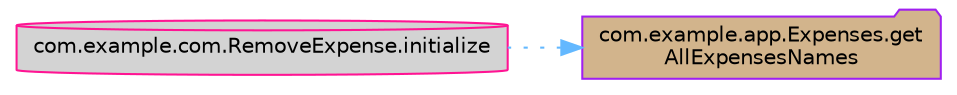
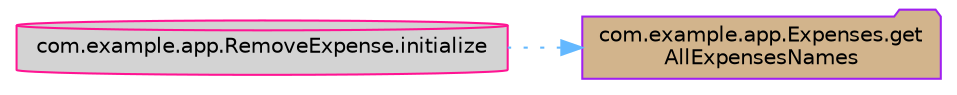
(262, 48) -> (262, 48)
